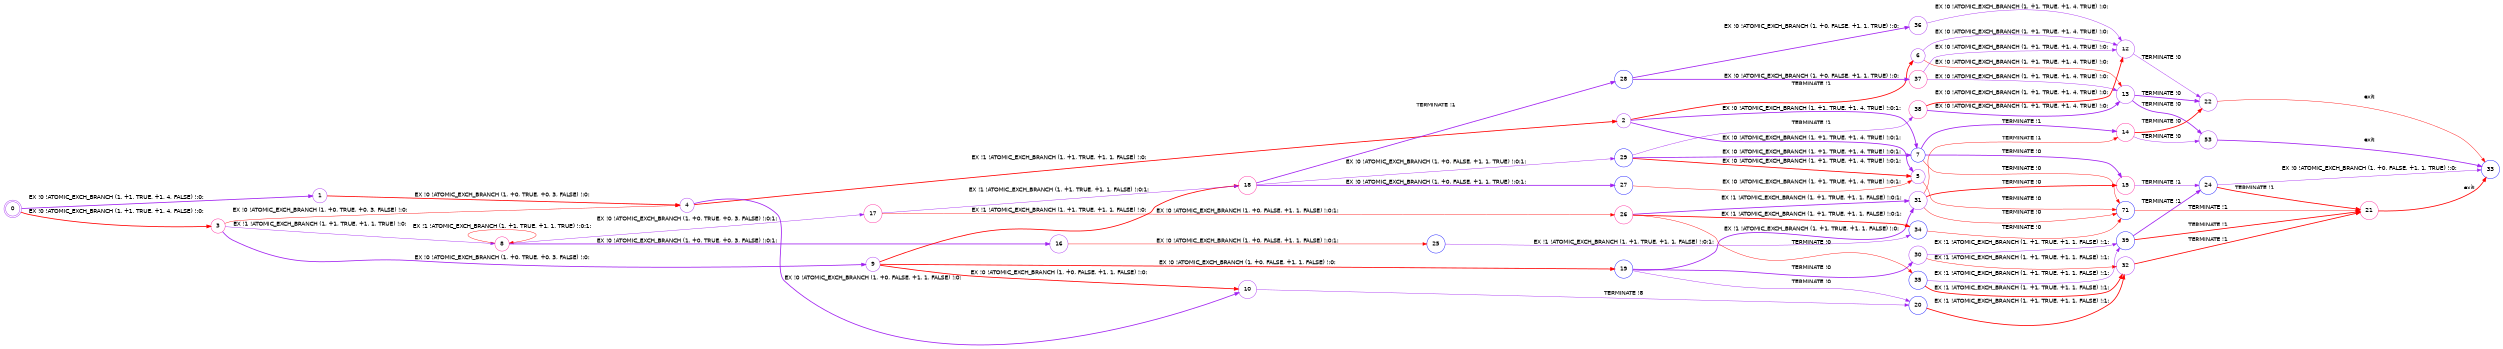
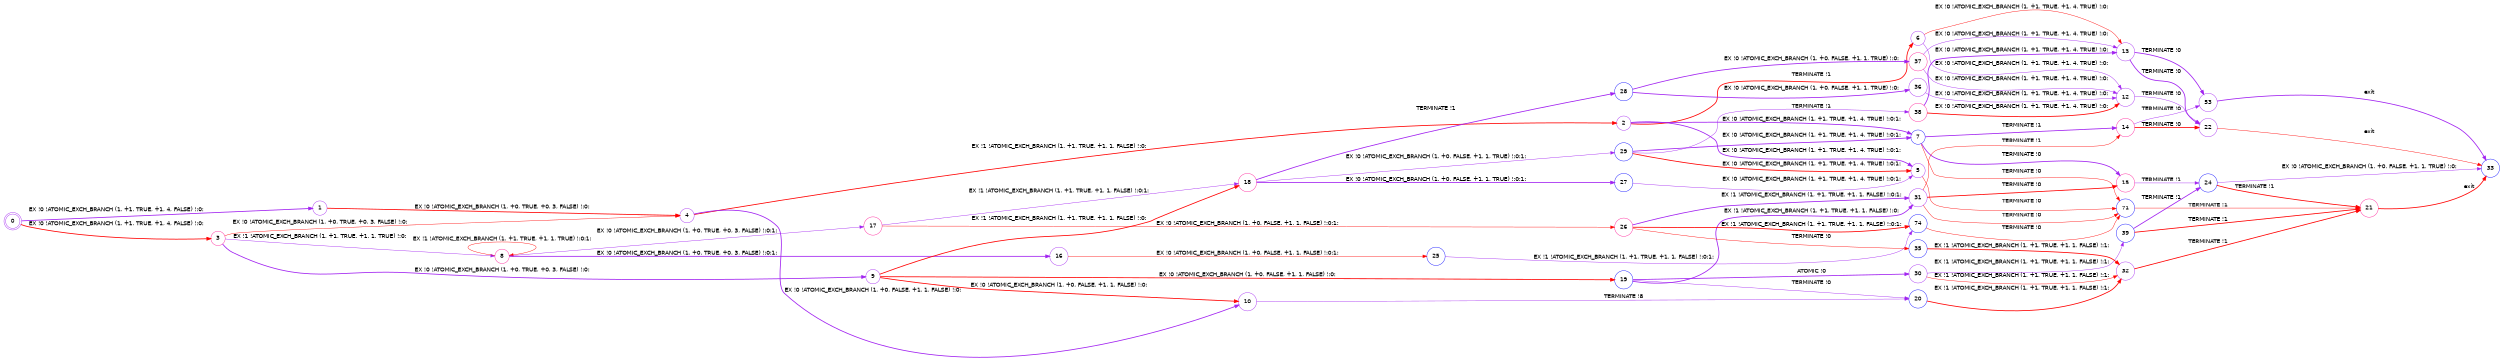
(1771, 191) -> (1772, 190)
(1918, 230) -> (1918, 224)
(1811, 268) -> (1811, 271)
(2032, 283) -> none
